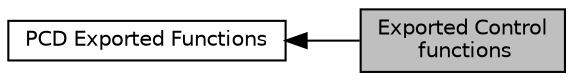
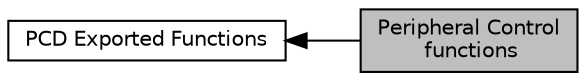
(463, 41) -> (469, 41)
